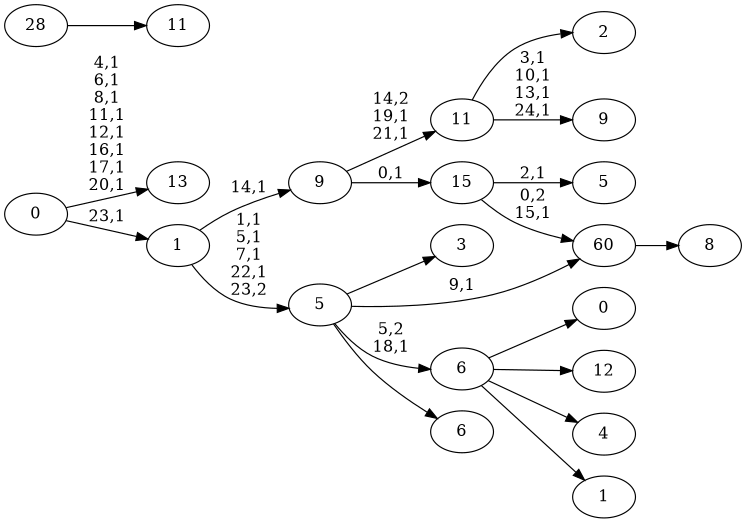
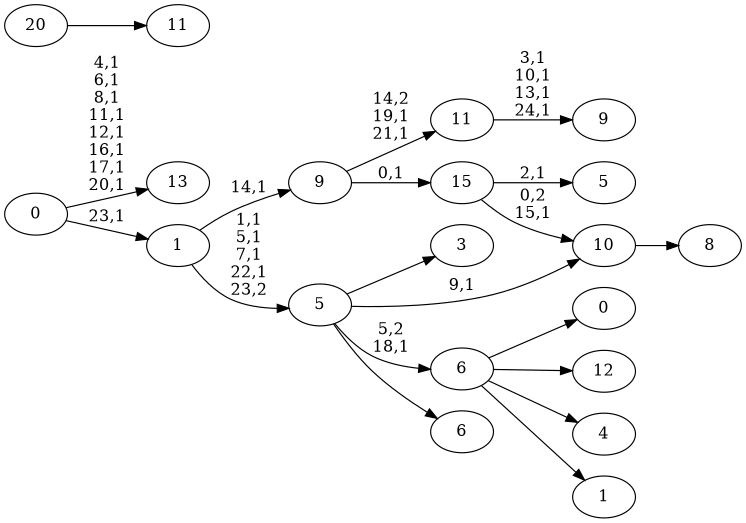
(36, 26) -> (36, 26)
(604, 33) -> none
(604, 246) -> (604, 246)
